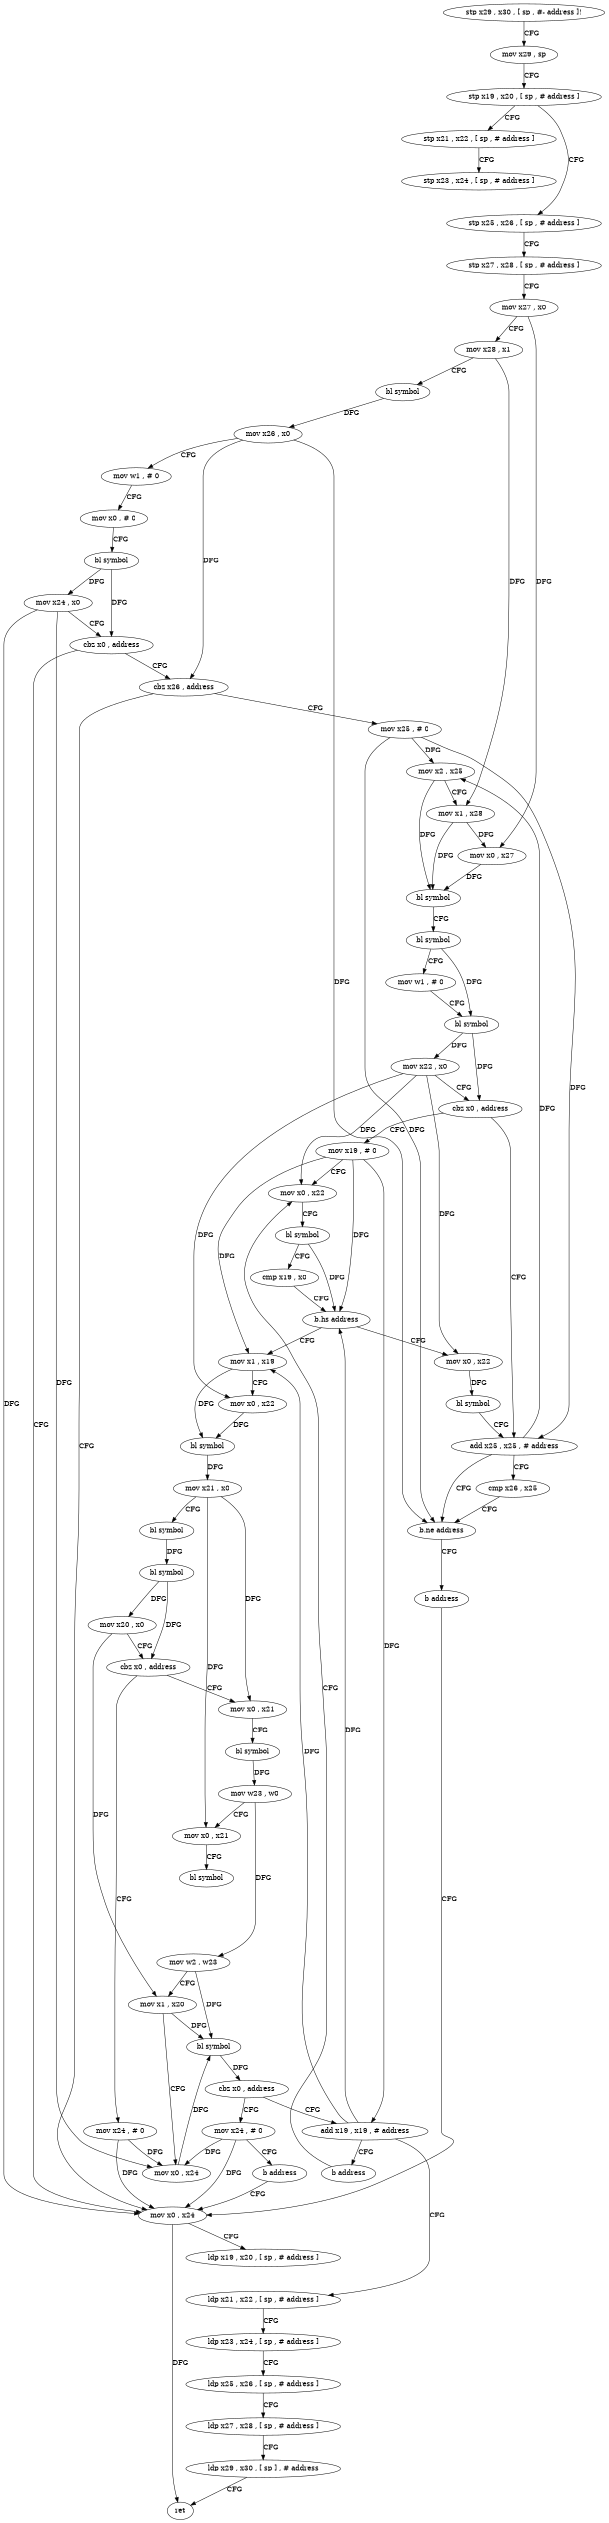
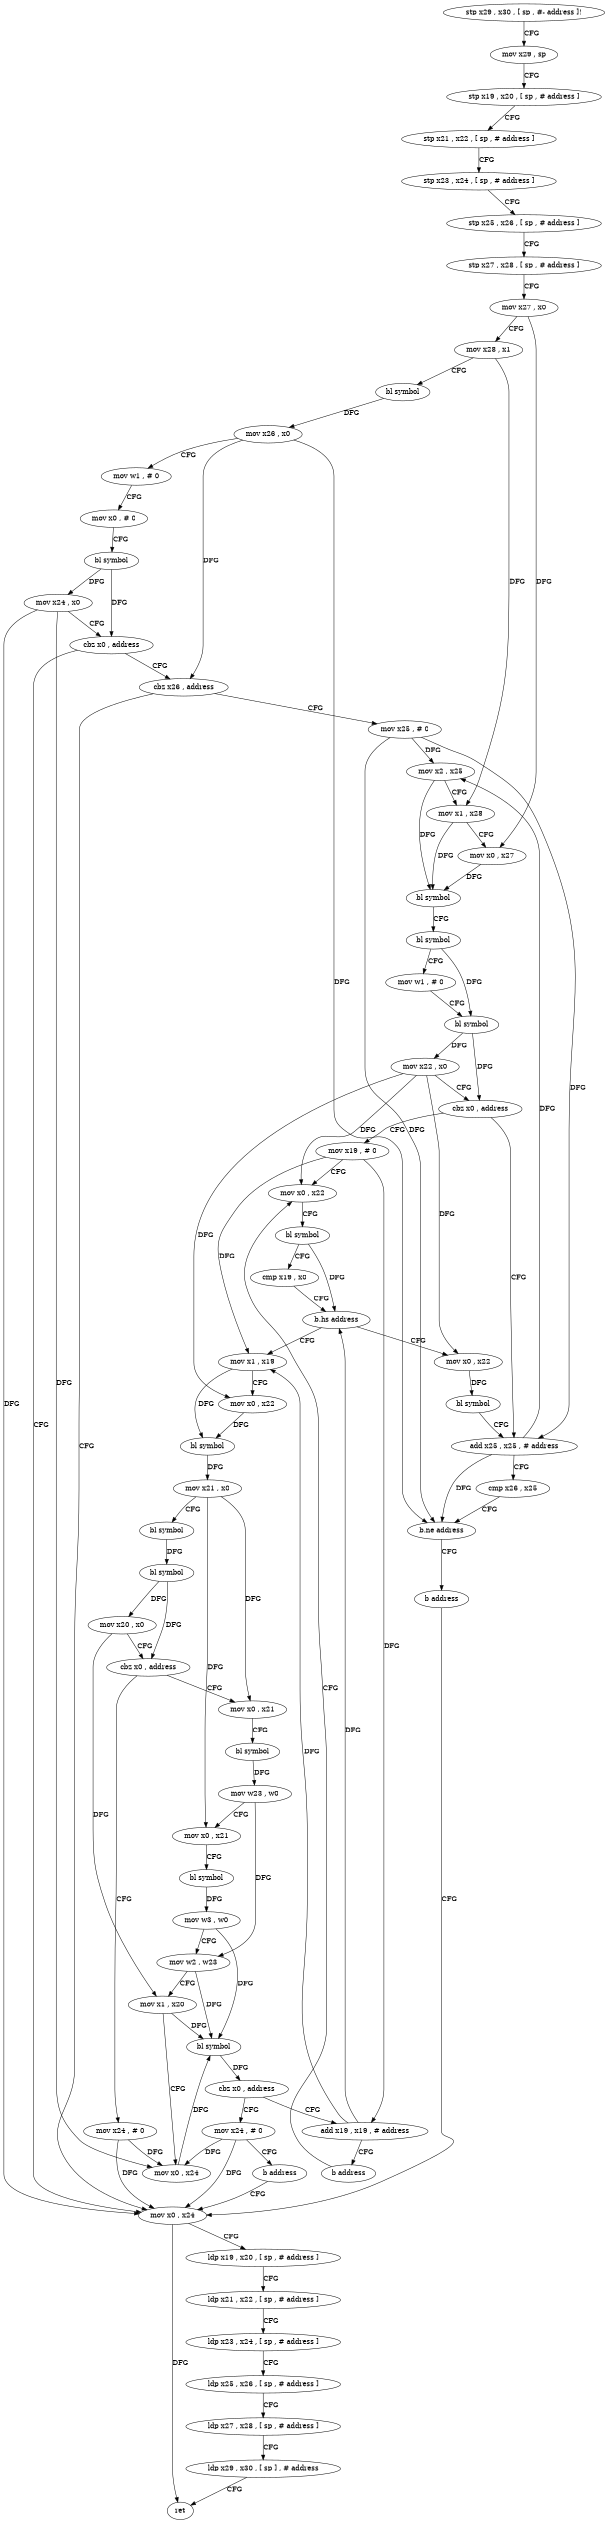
(568, 158) -> (500, 201)
(486, 835) -> (486, 835)
(353, 1234) -> none
(464, 1489) -> (464, 1489)
none -> (206, 1920)
(429, 2244) -> (263, 2276)
